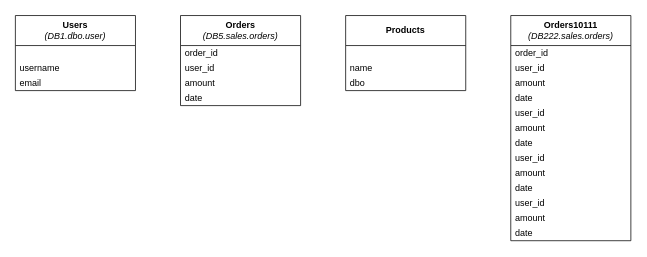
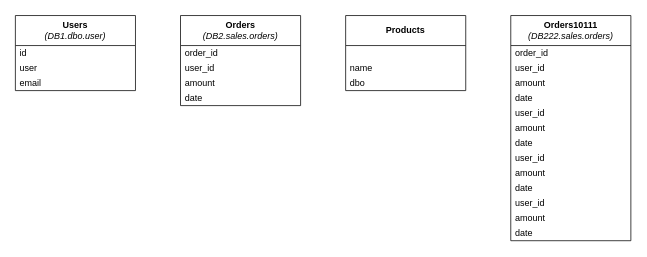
(240, 30) -> (240, 30)
none -> (75, 53)
(40, 68) -> (30, 68)
